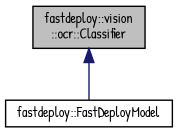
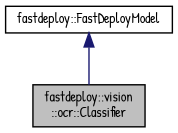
(89, 81) -> (89, 66)
